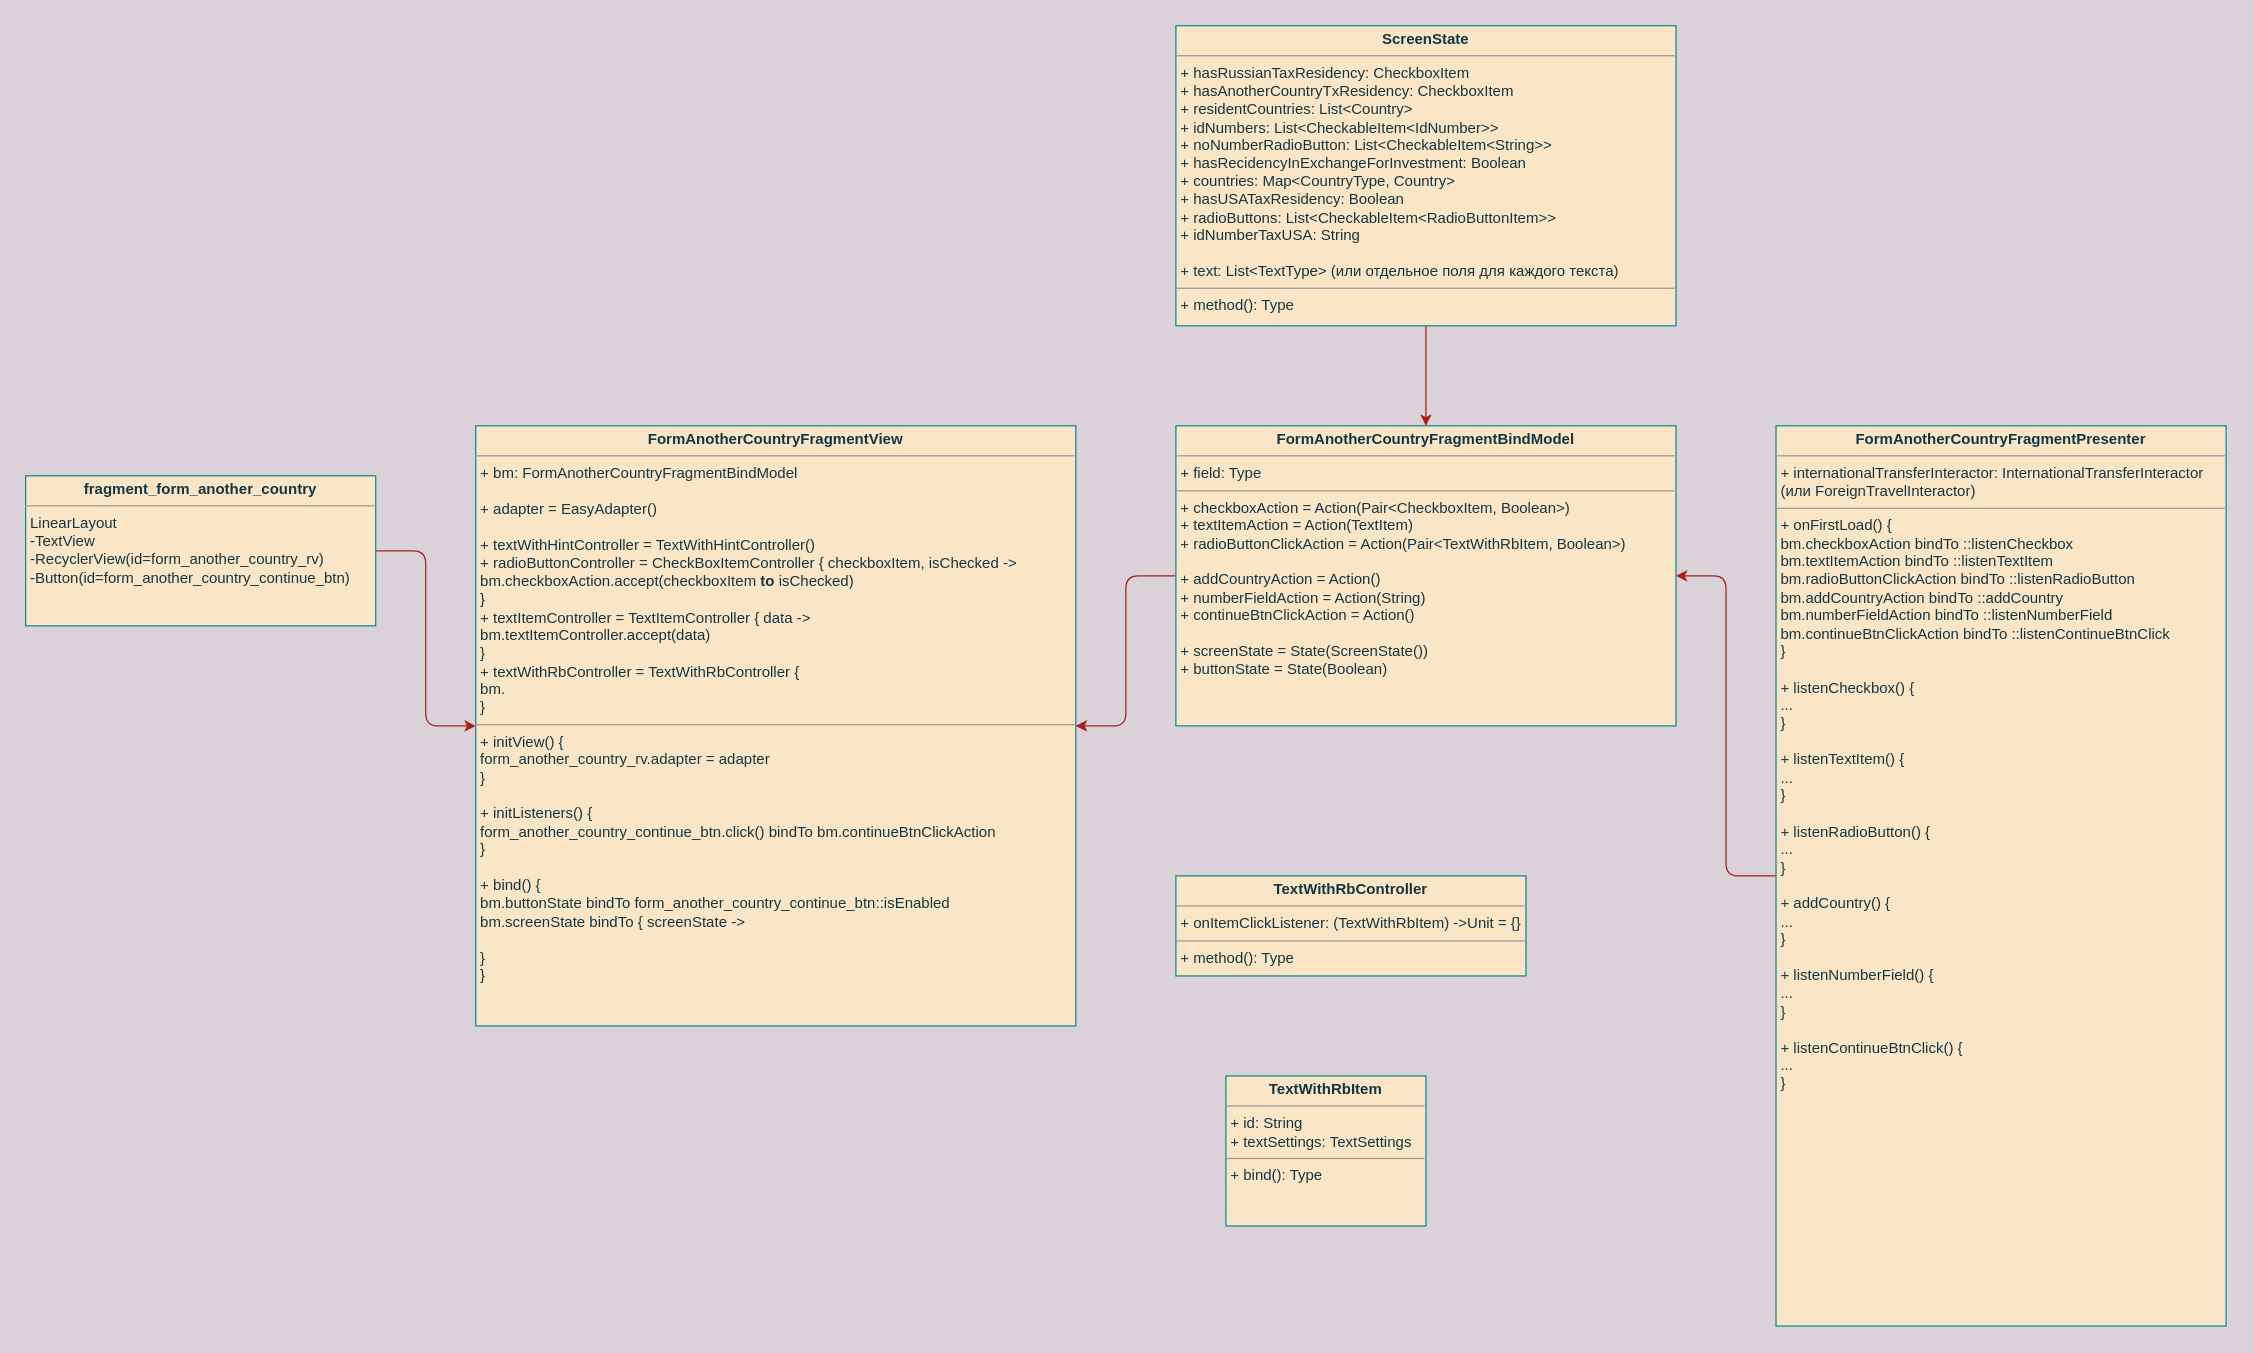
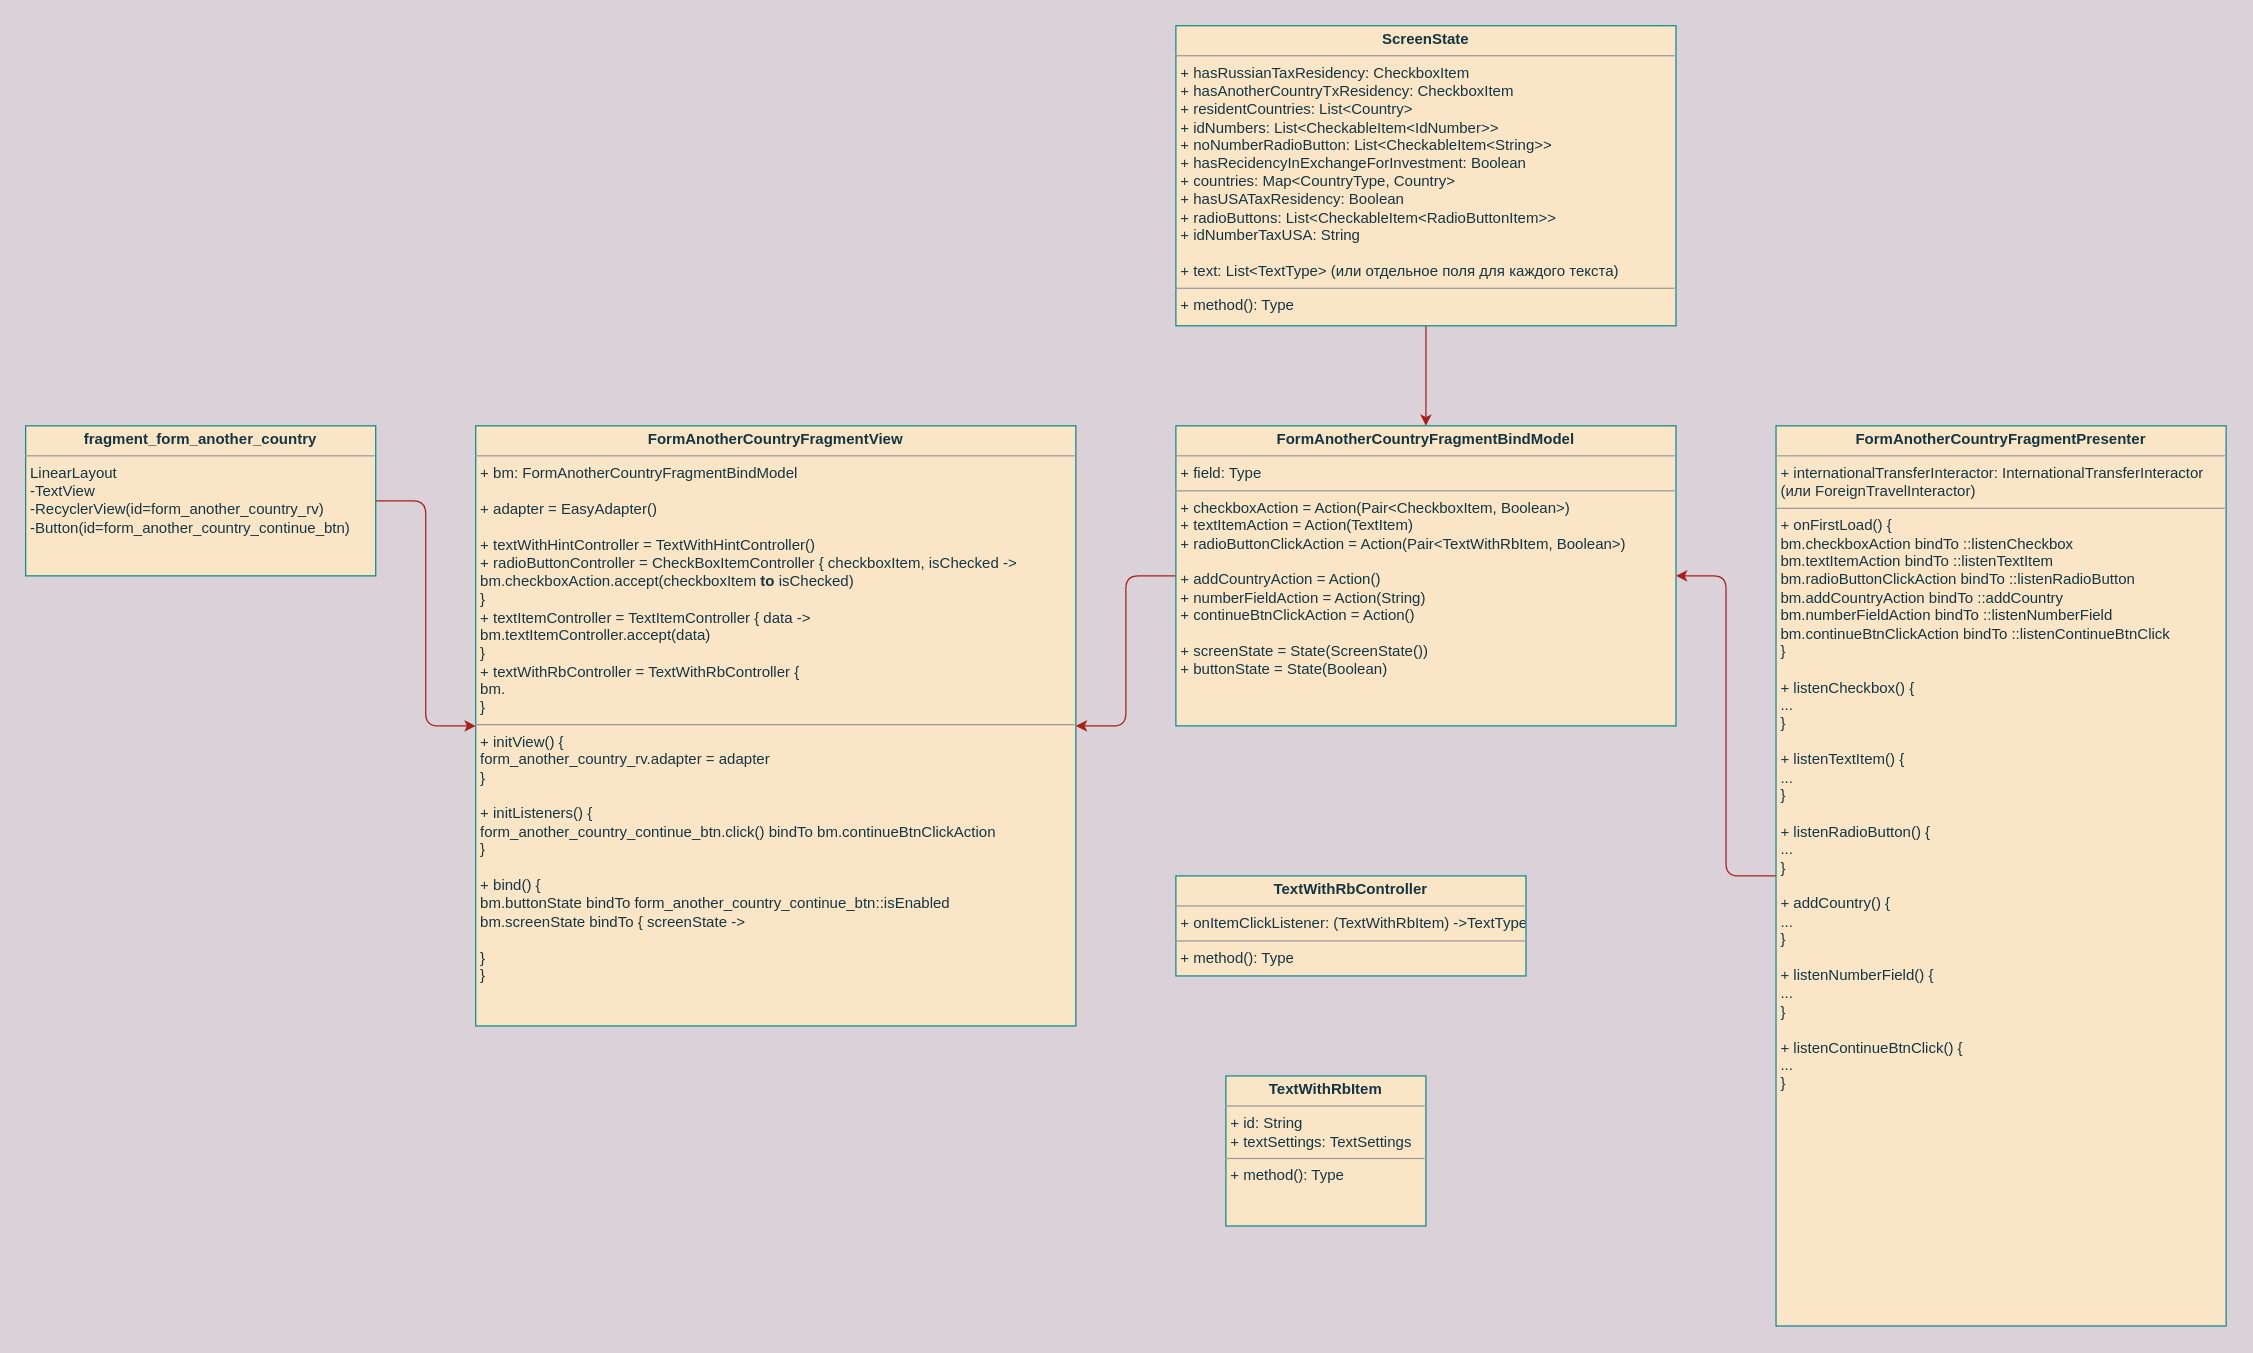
(201, 551) -> (201, 501)
(1368, 903) -> (1387, 903)
(1333, 1112) -> (1333, 1112)
